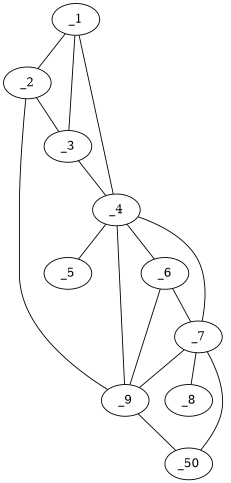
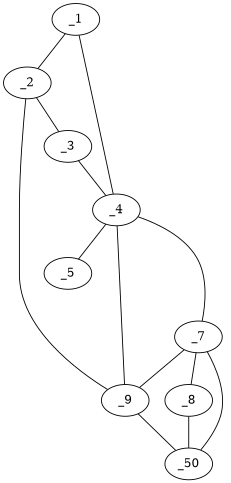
(72, 83) -> none
(165, 273) -> none
none -> (189, 432)
